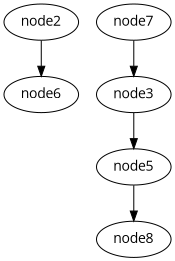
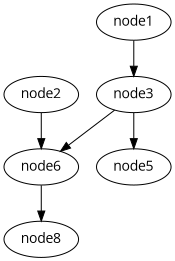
(134, 22) -> (134, 22)
none -> (92, 128)
(134, 198) -> (41, 198)
